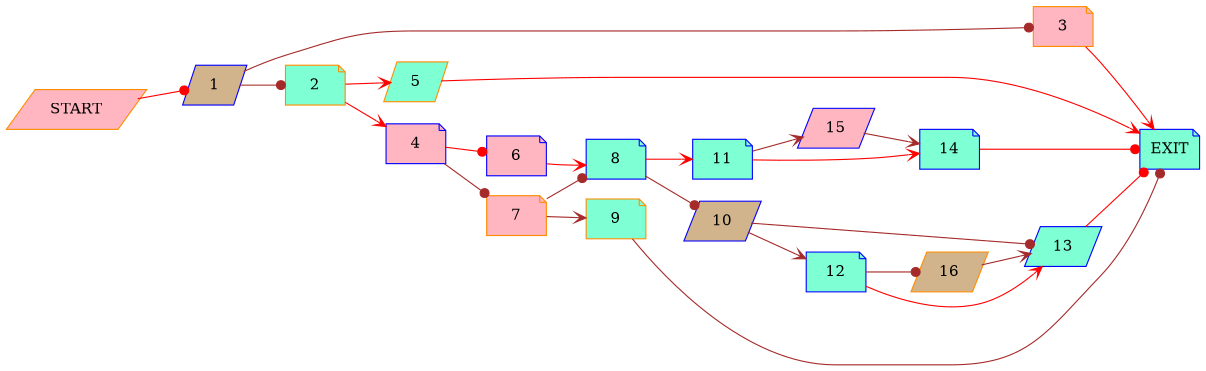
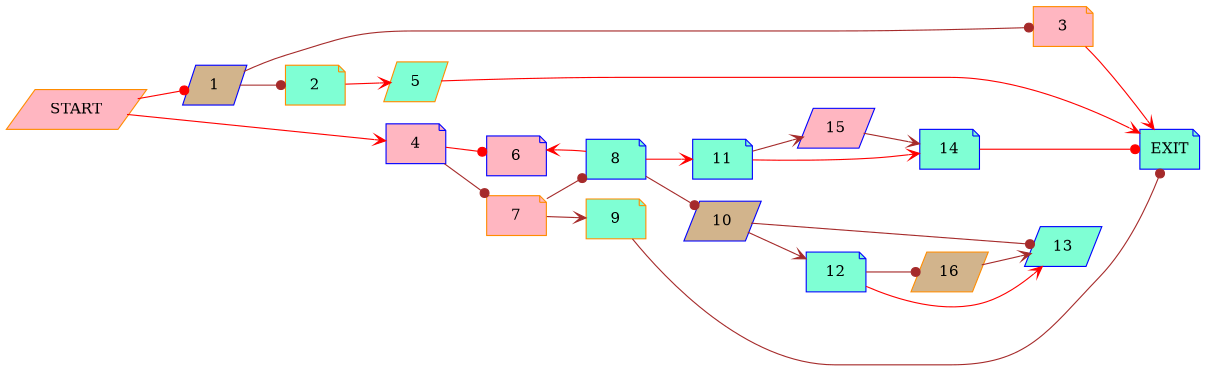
(361, 112) -> (251, 127)
(561, 165) -> (572, 150)
(1113, 201) -> none
